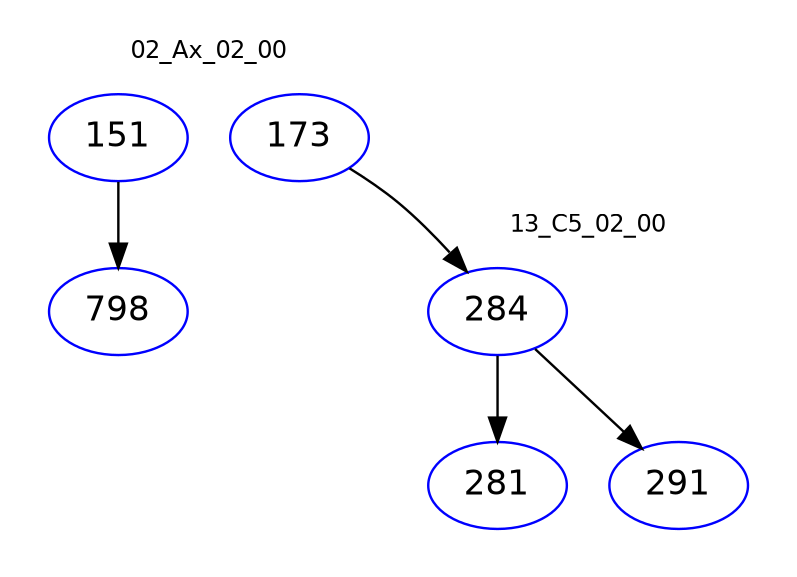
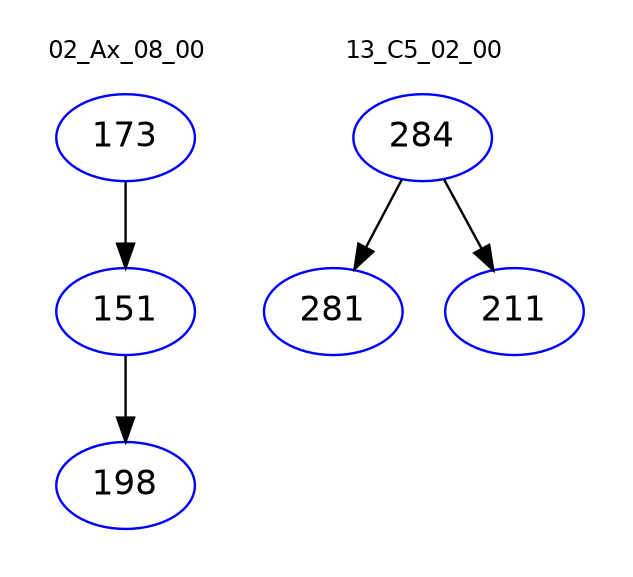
(209, 52) -> (127, 52)
(425, 227) -> (126, 213)
(118, 312) -> (126, 485)
(679, 485) -> (514, 312)
